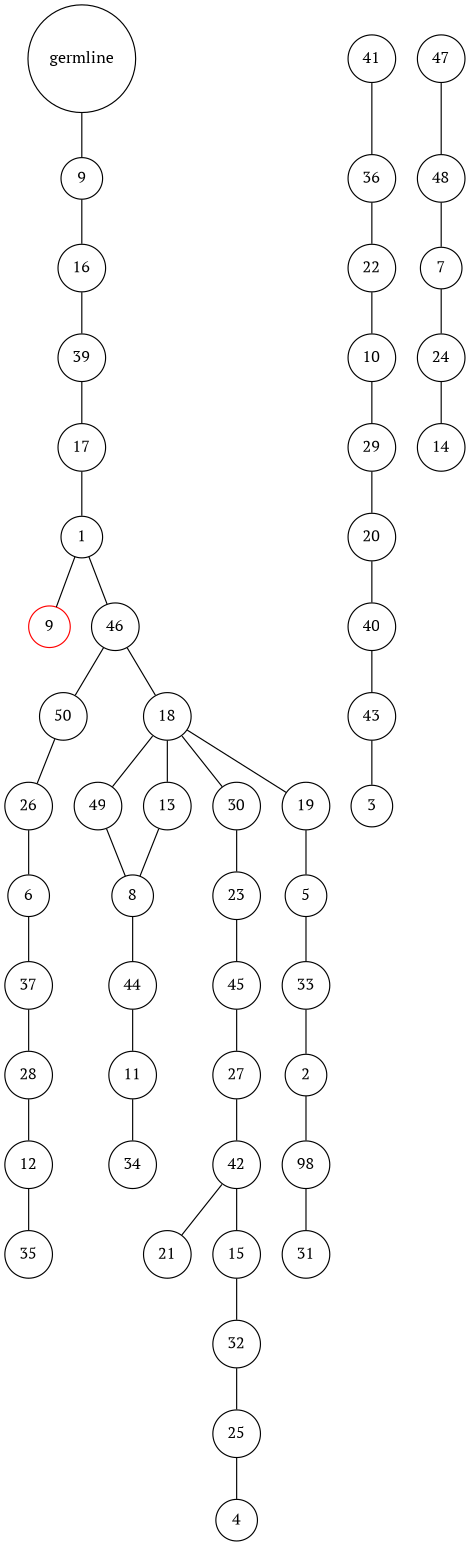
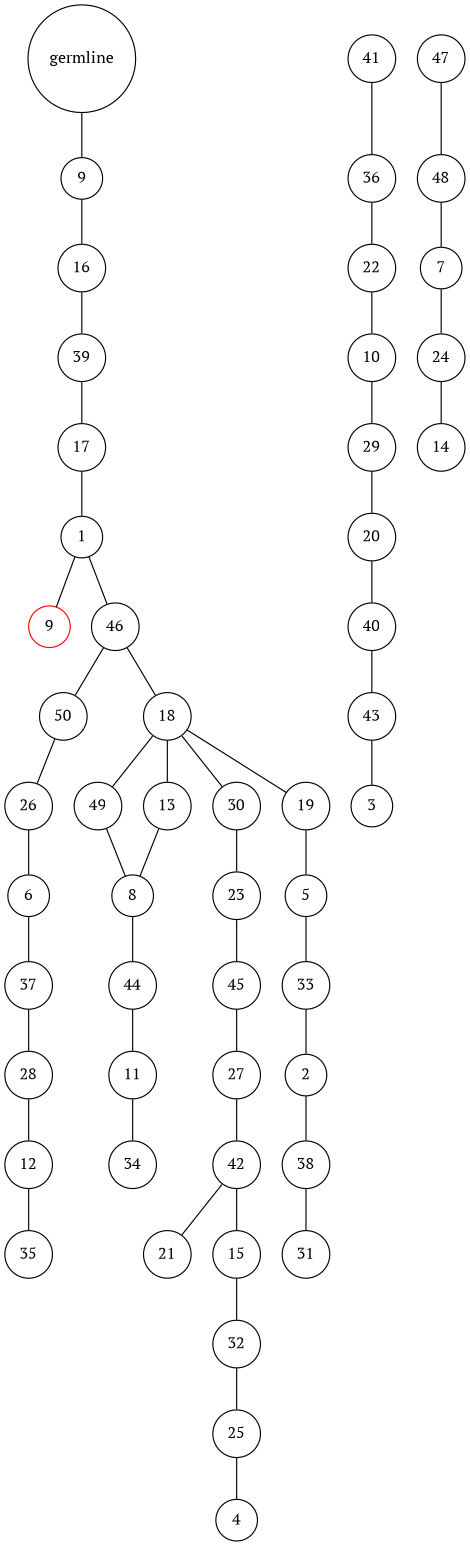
(306, 1165) -> (306, 1165)
